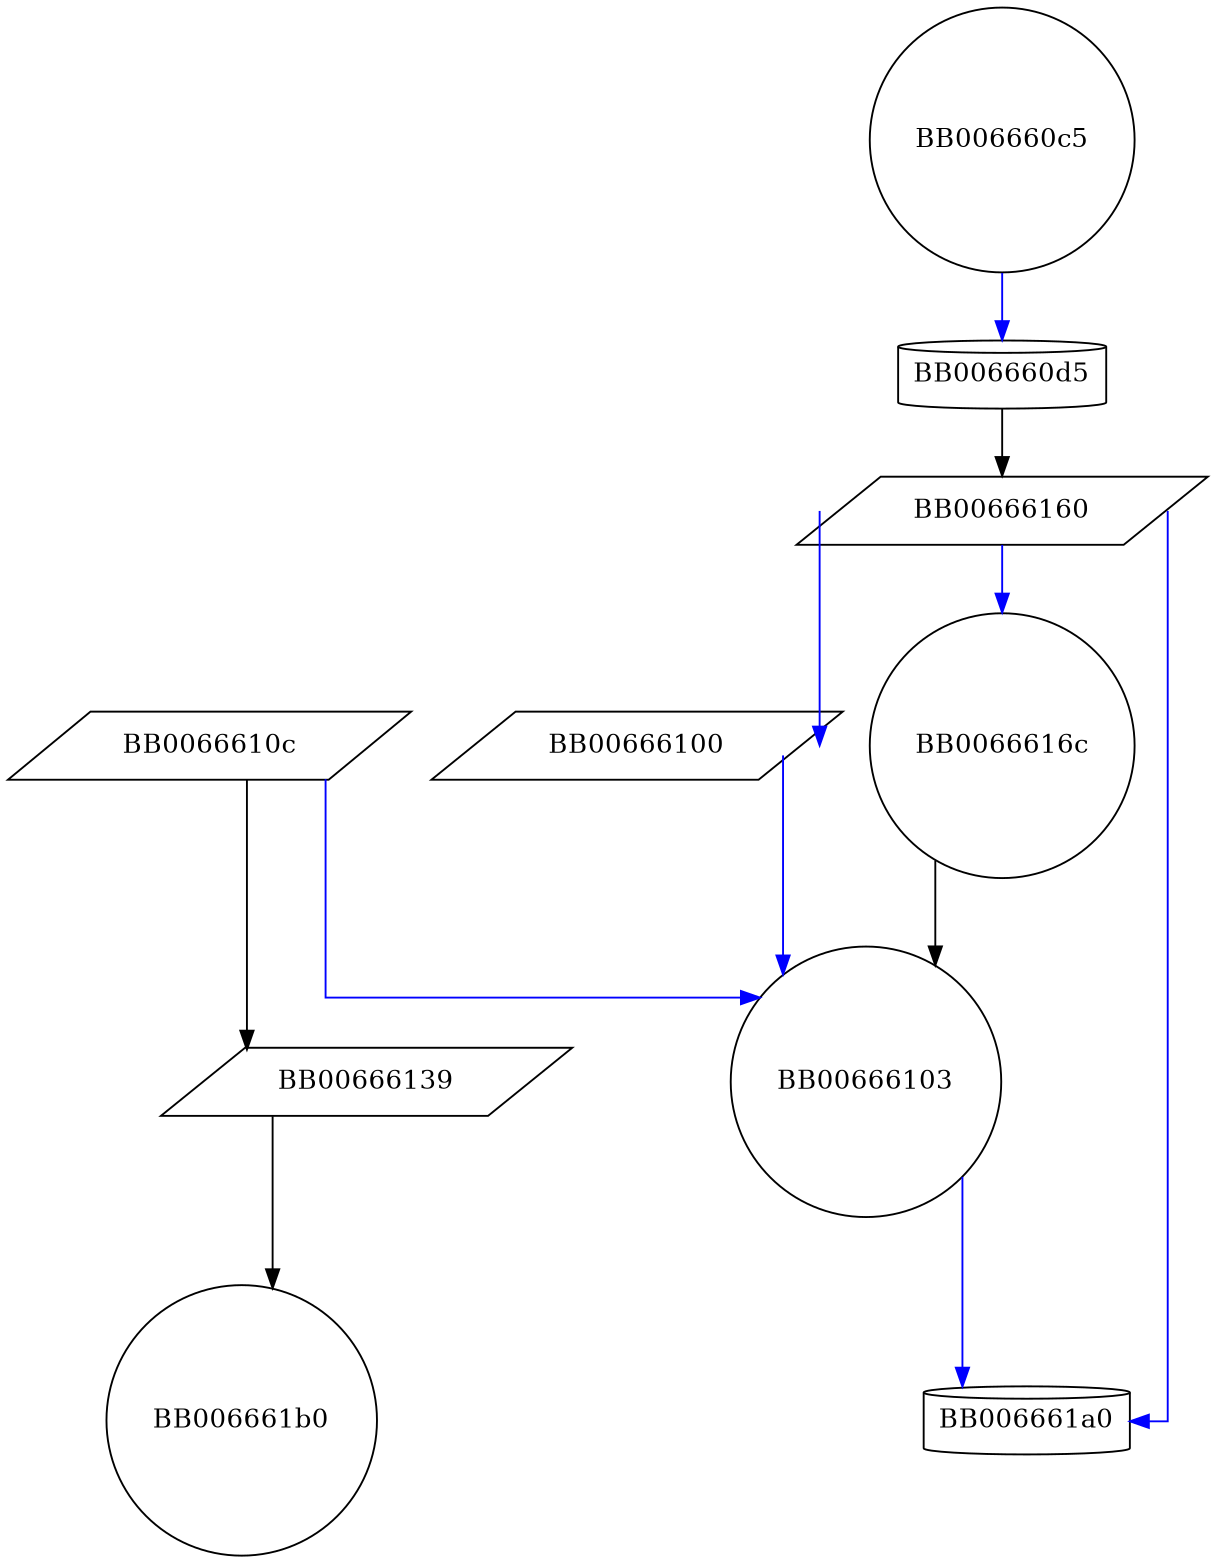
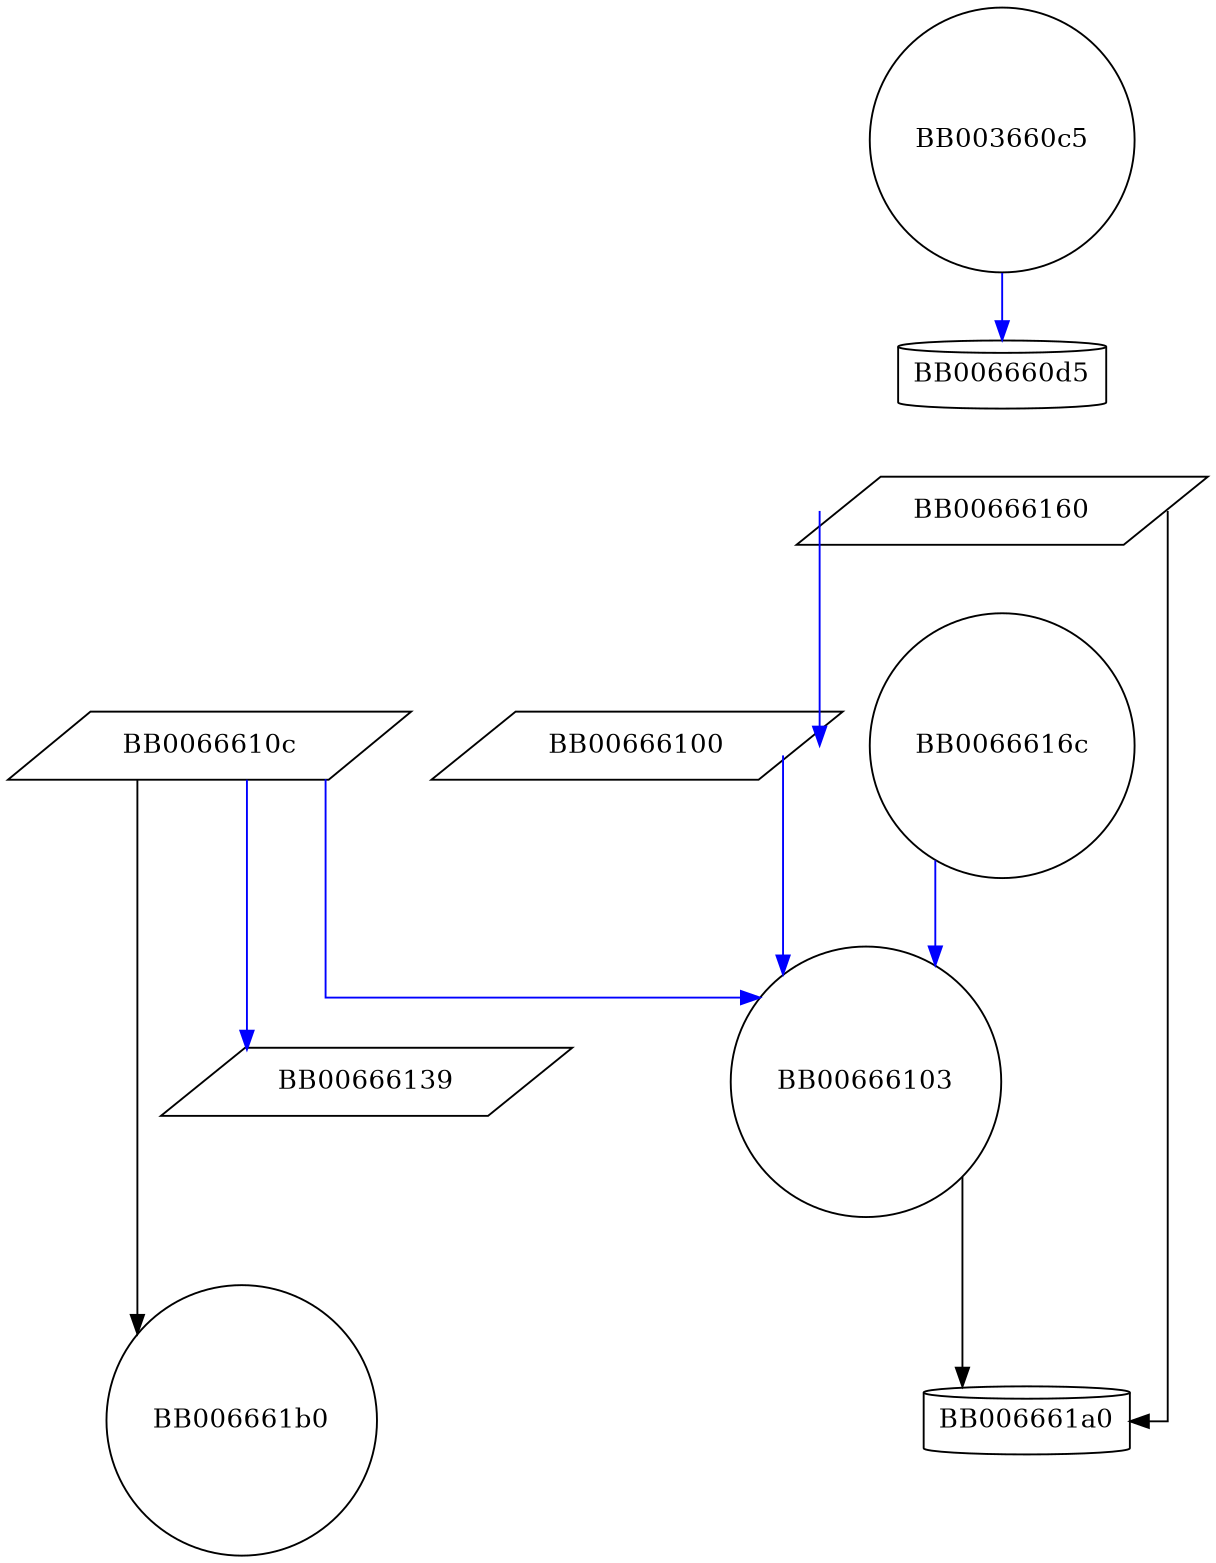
(1002, 140) -> (1002, 140)
(1002, 433) -> none
(1002, 569) -> none
(935, 903) -> (935, 903)
(247, 905) -> (247, 905)
(1168, 976) -> (1168, 976)
(273, 1193) -> (137, 1047)
(962, 1272) -> (962, 1272)
